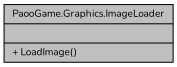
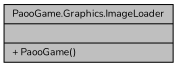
(45, 52) -> (45, 52)
